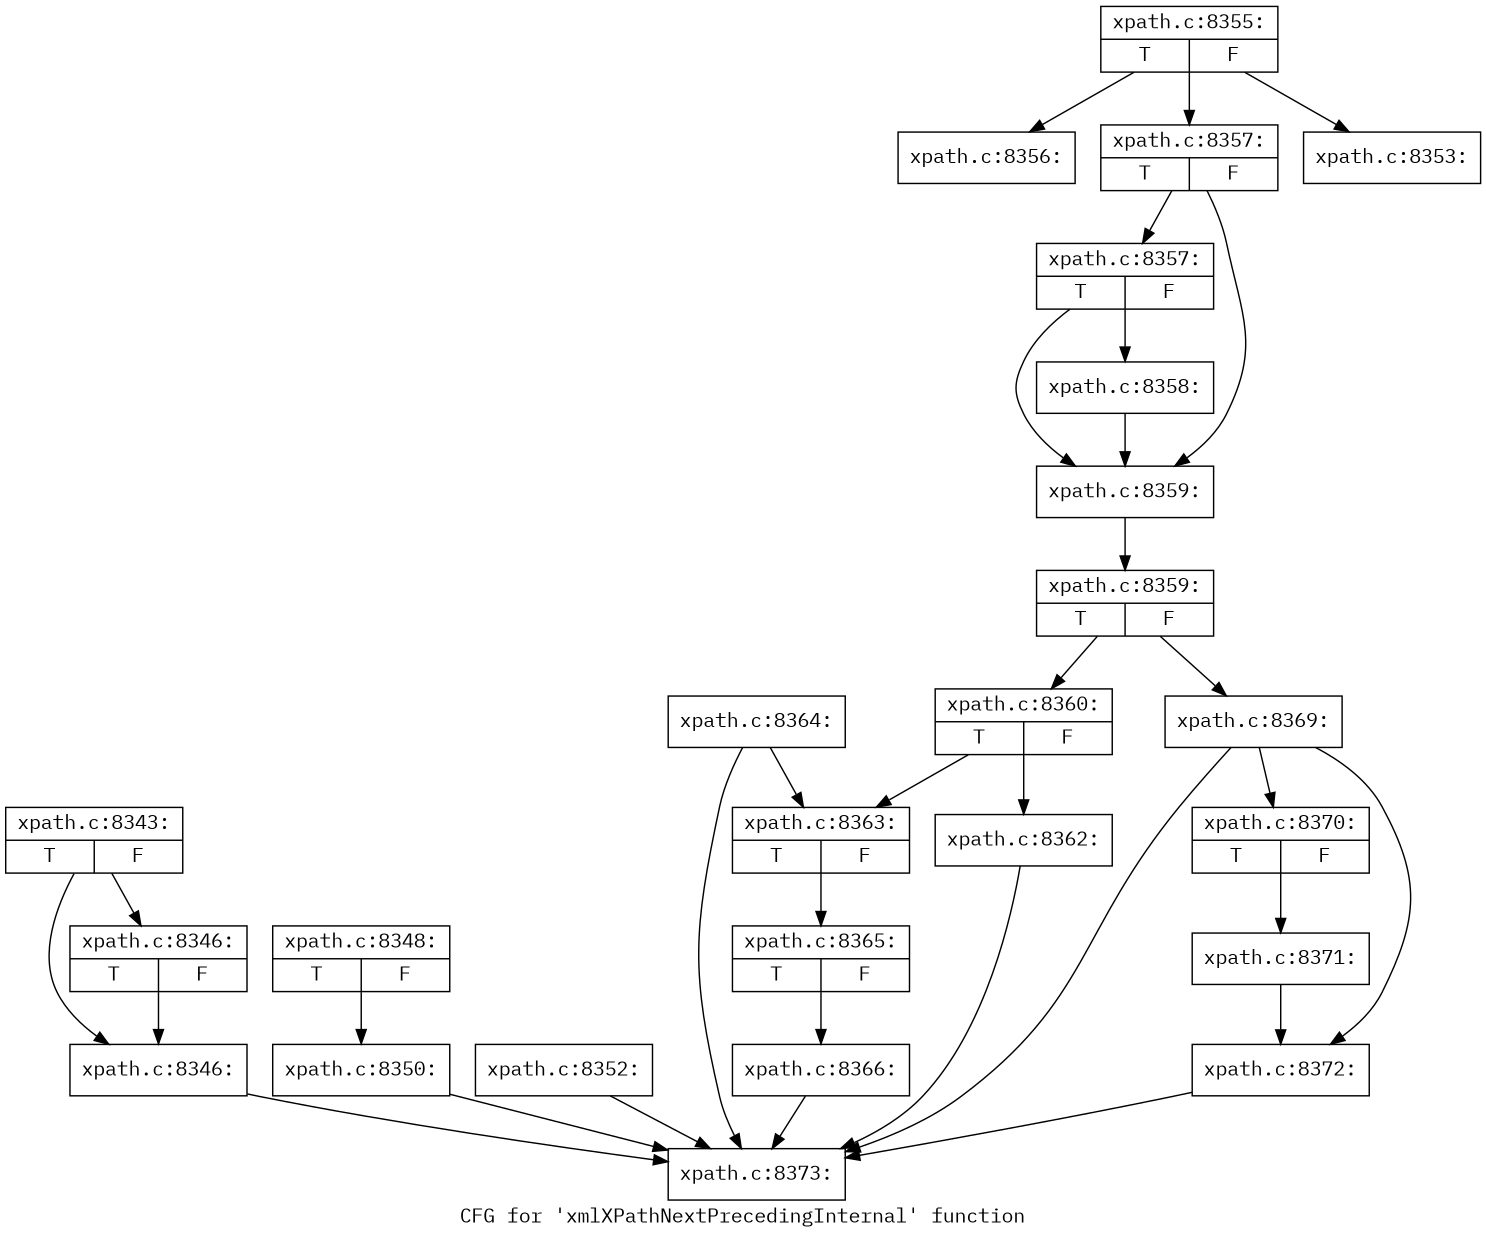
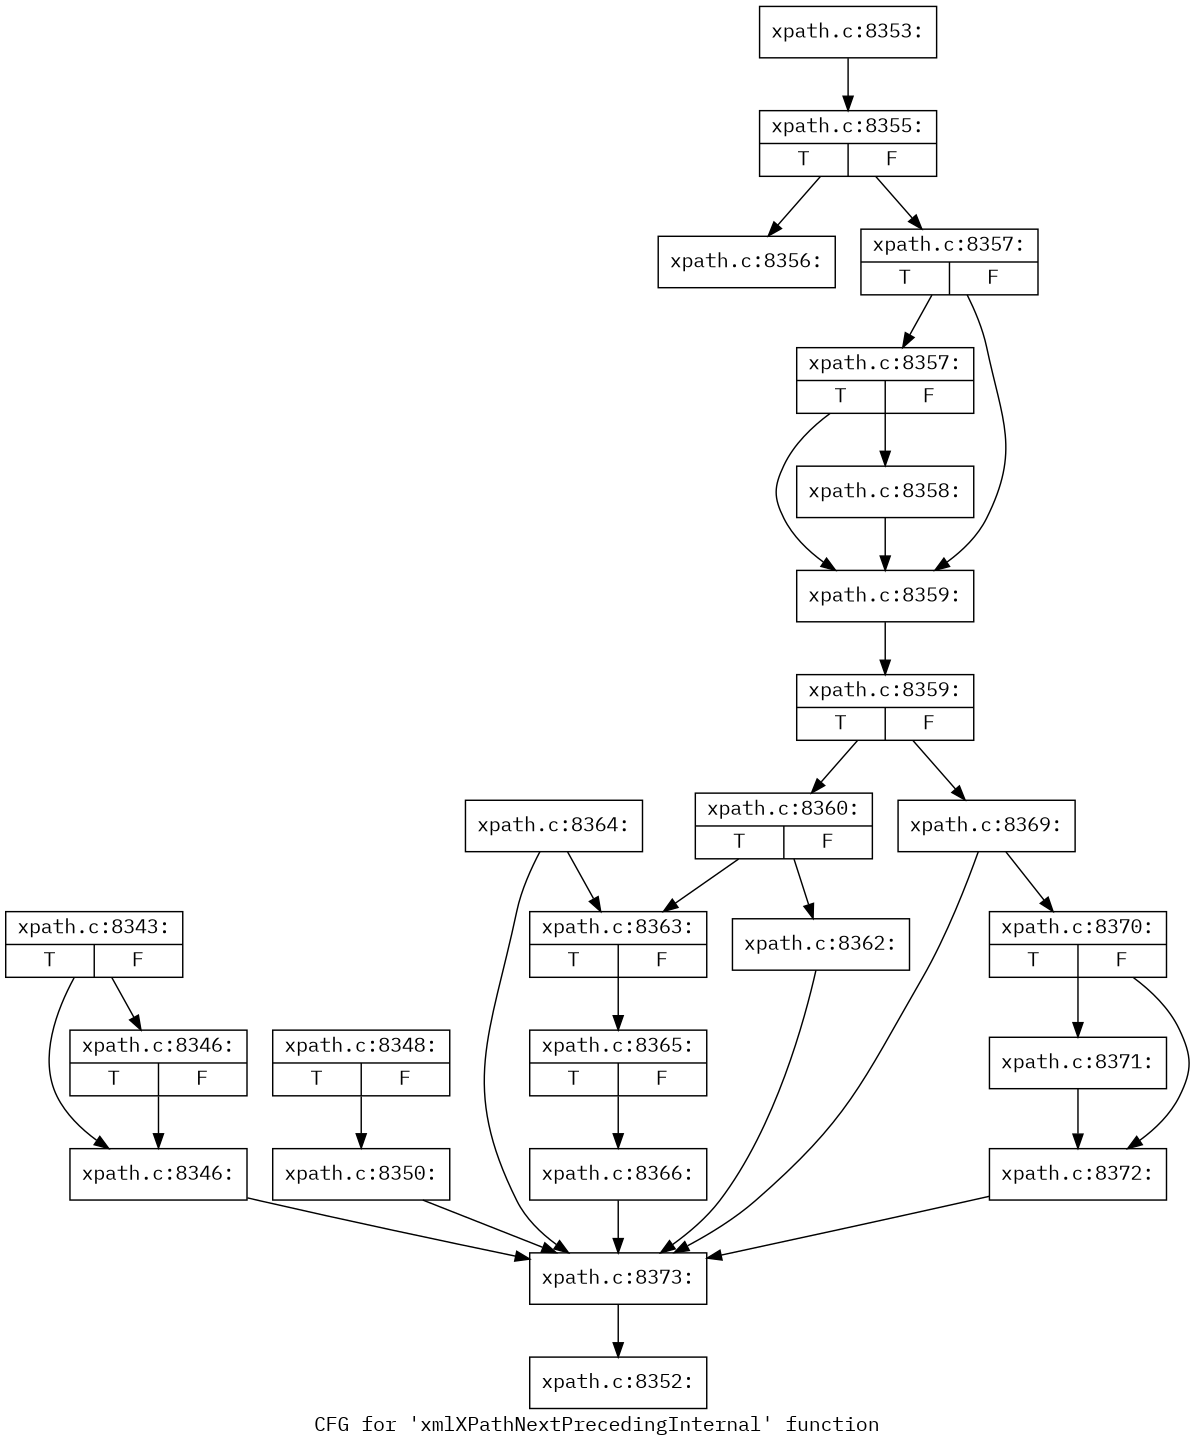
(1291, 98) -> (848, 77)
(1410, 884) -> (1189, 1058)
(654, 1119) -> (618, 1324)
